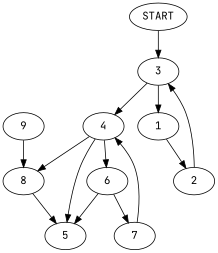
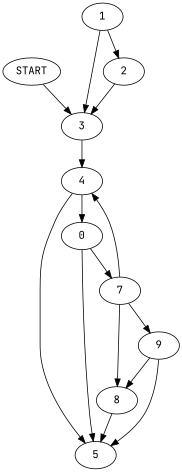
(158, 95) -> (93, 68)
(67, 152) -> (119, 342)
(107, 181) -> (82, 236)
none -> (137, 315)
none -> (149, 406)
